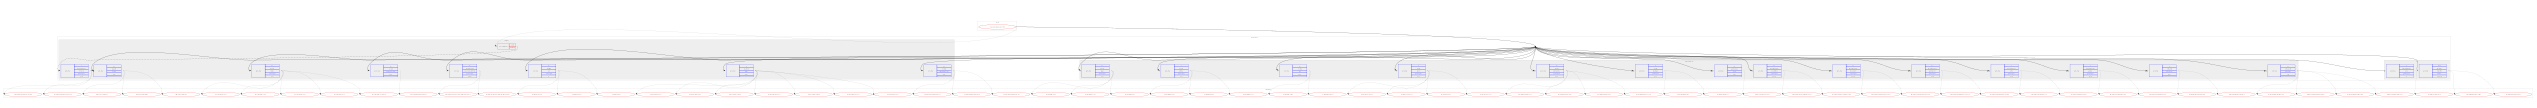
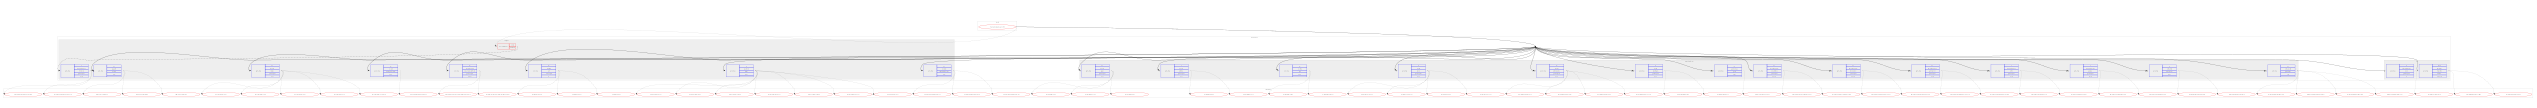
(1169, 94) -> none
